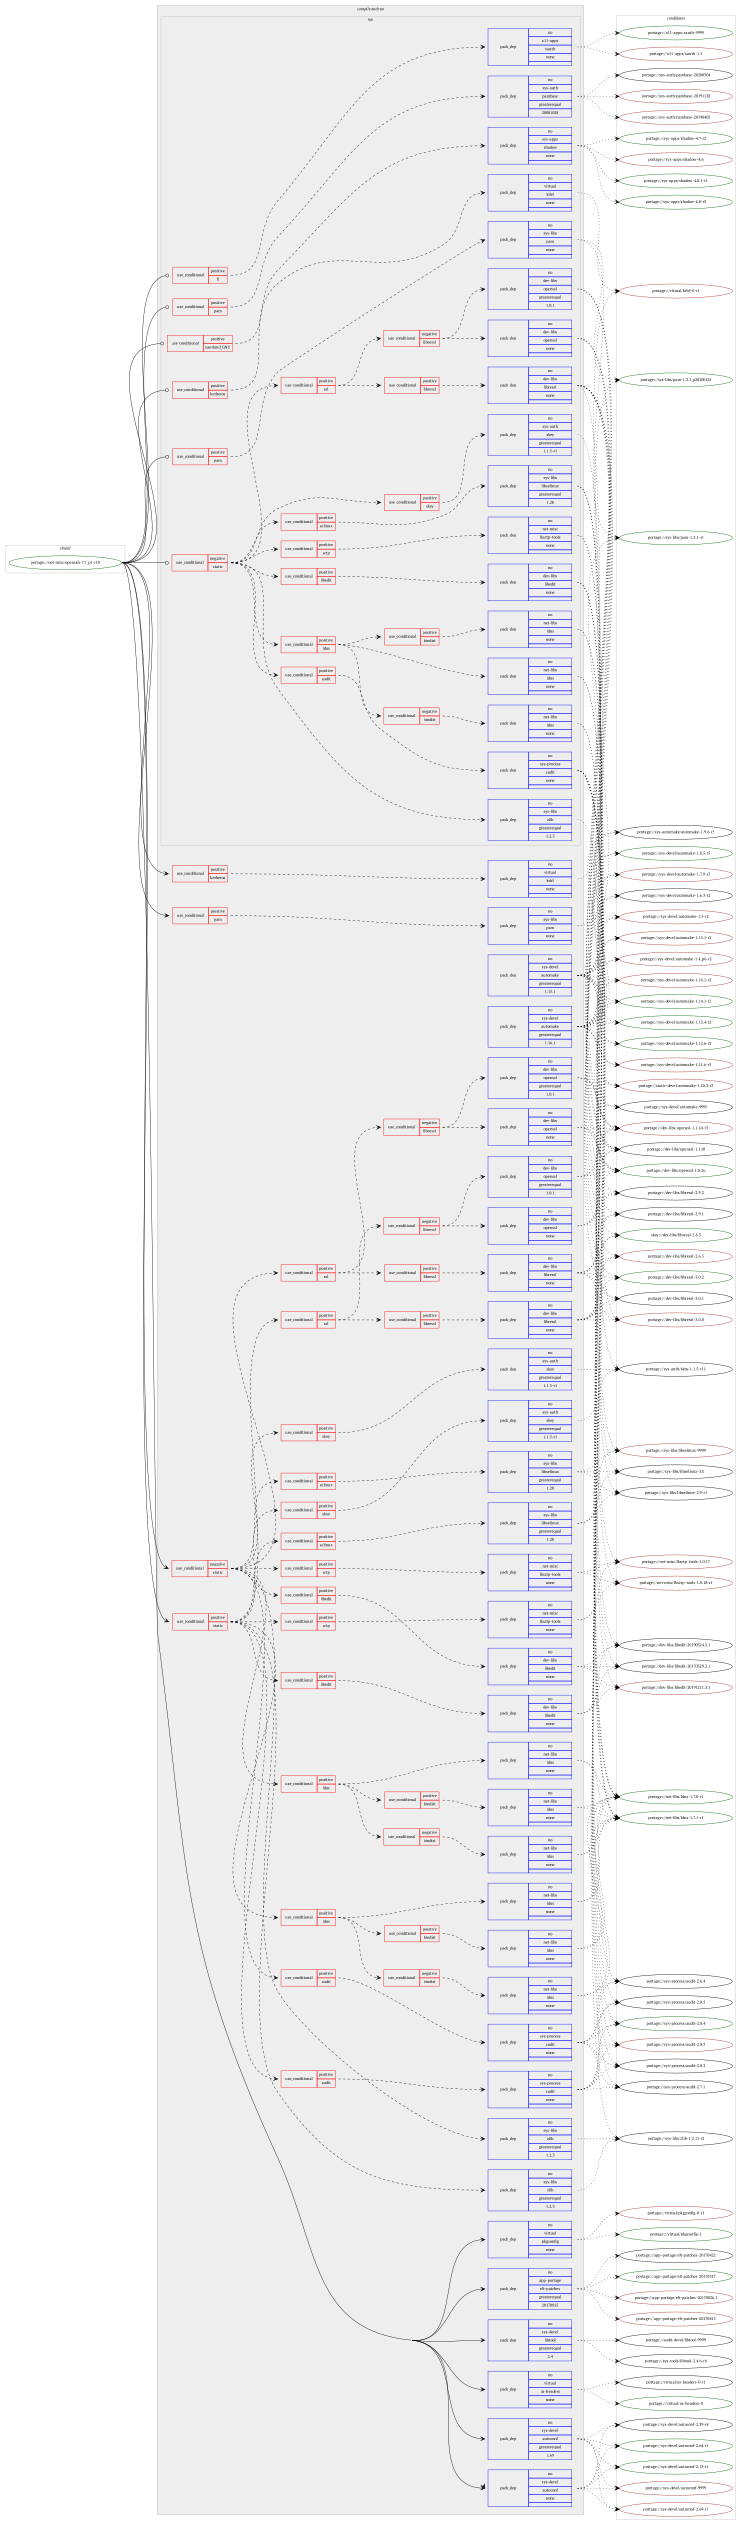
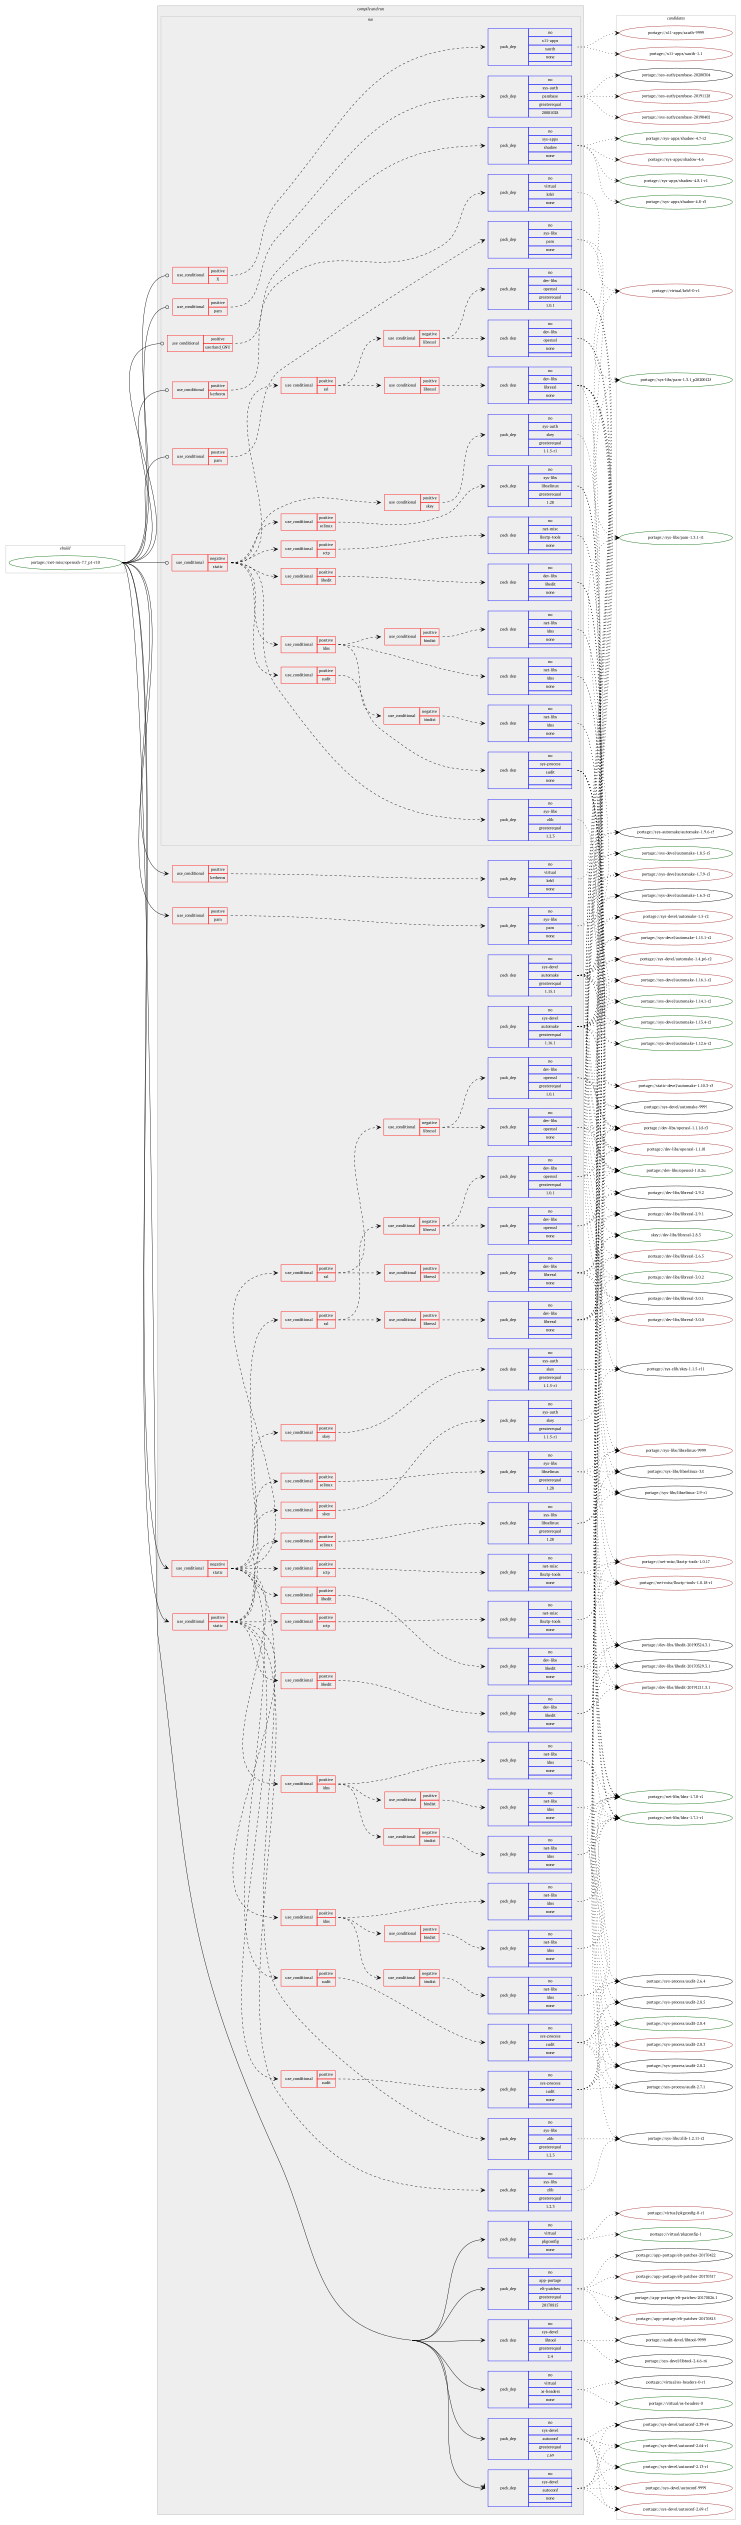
(676, 33) -> (676, 33)
(676, 1065) -> none
(676, 1150) -> (676, 1150)
(676, 1369) -> (676, 1369)
(676, 2277) -> (676, 2277)
(676, 2298) -> (676, 2298)
(676, 2361) -> (676, 2361)
